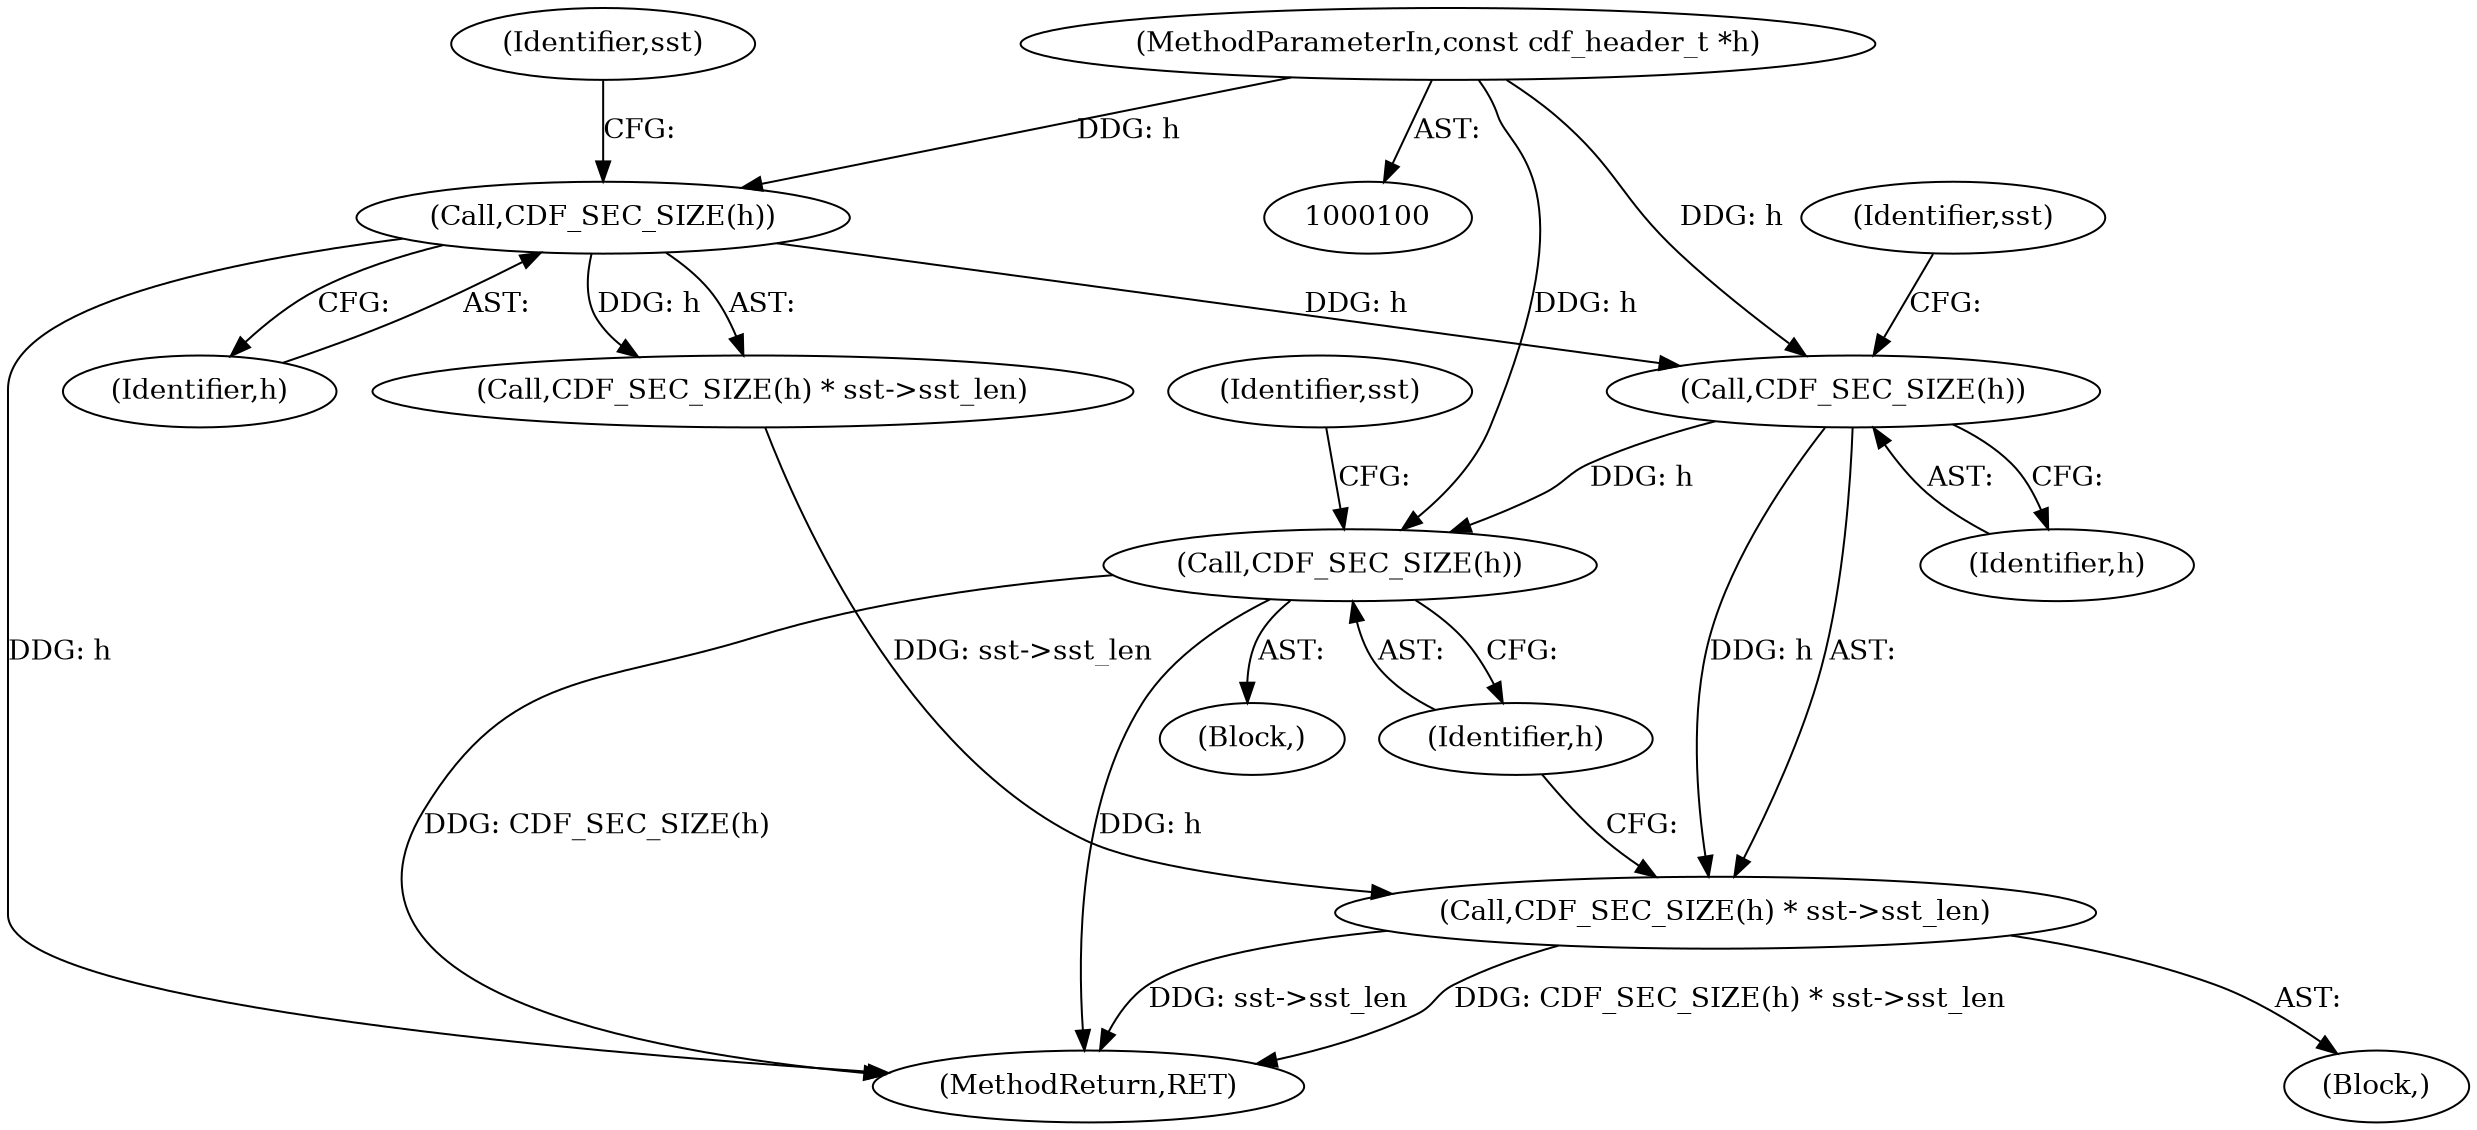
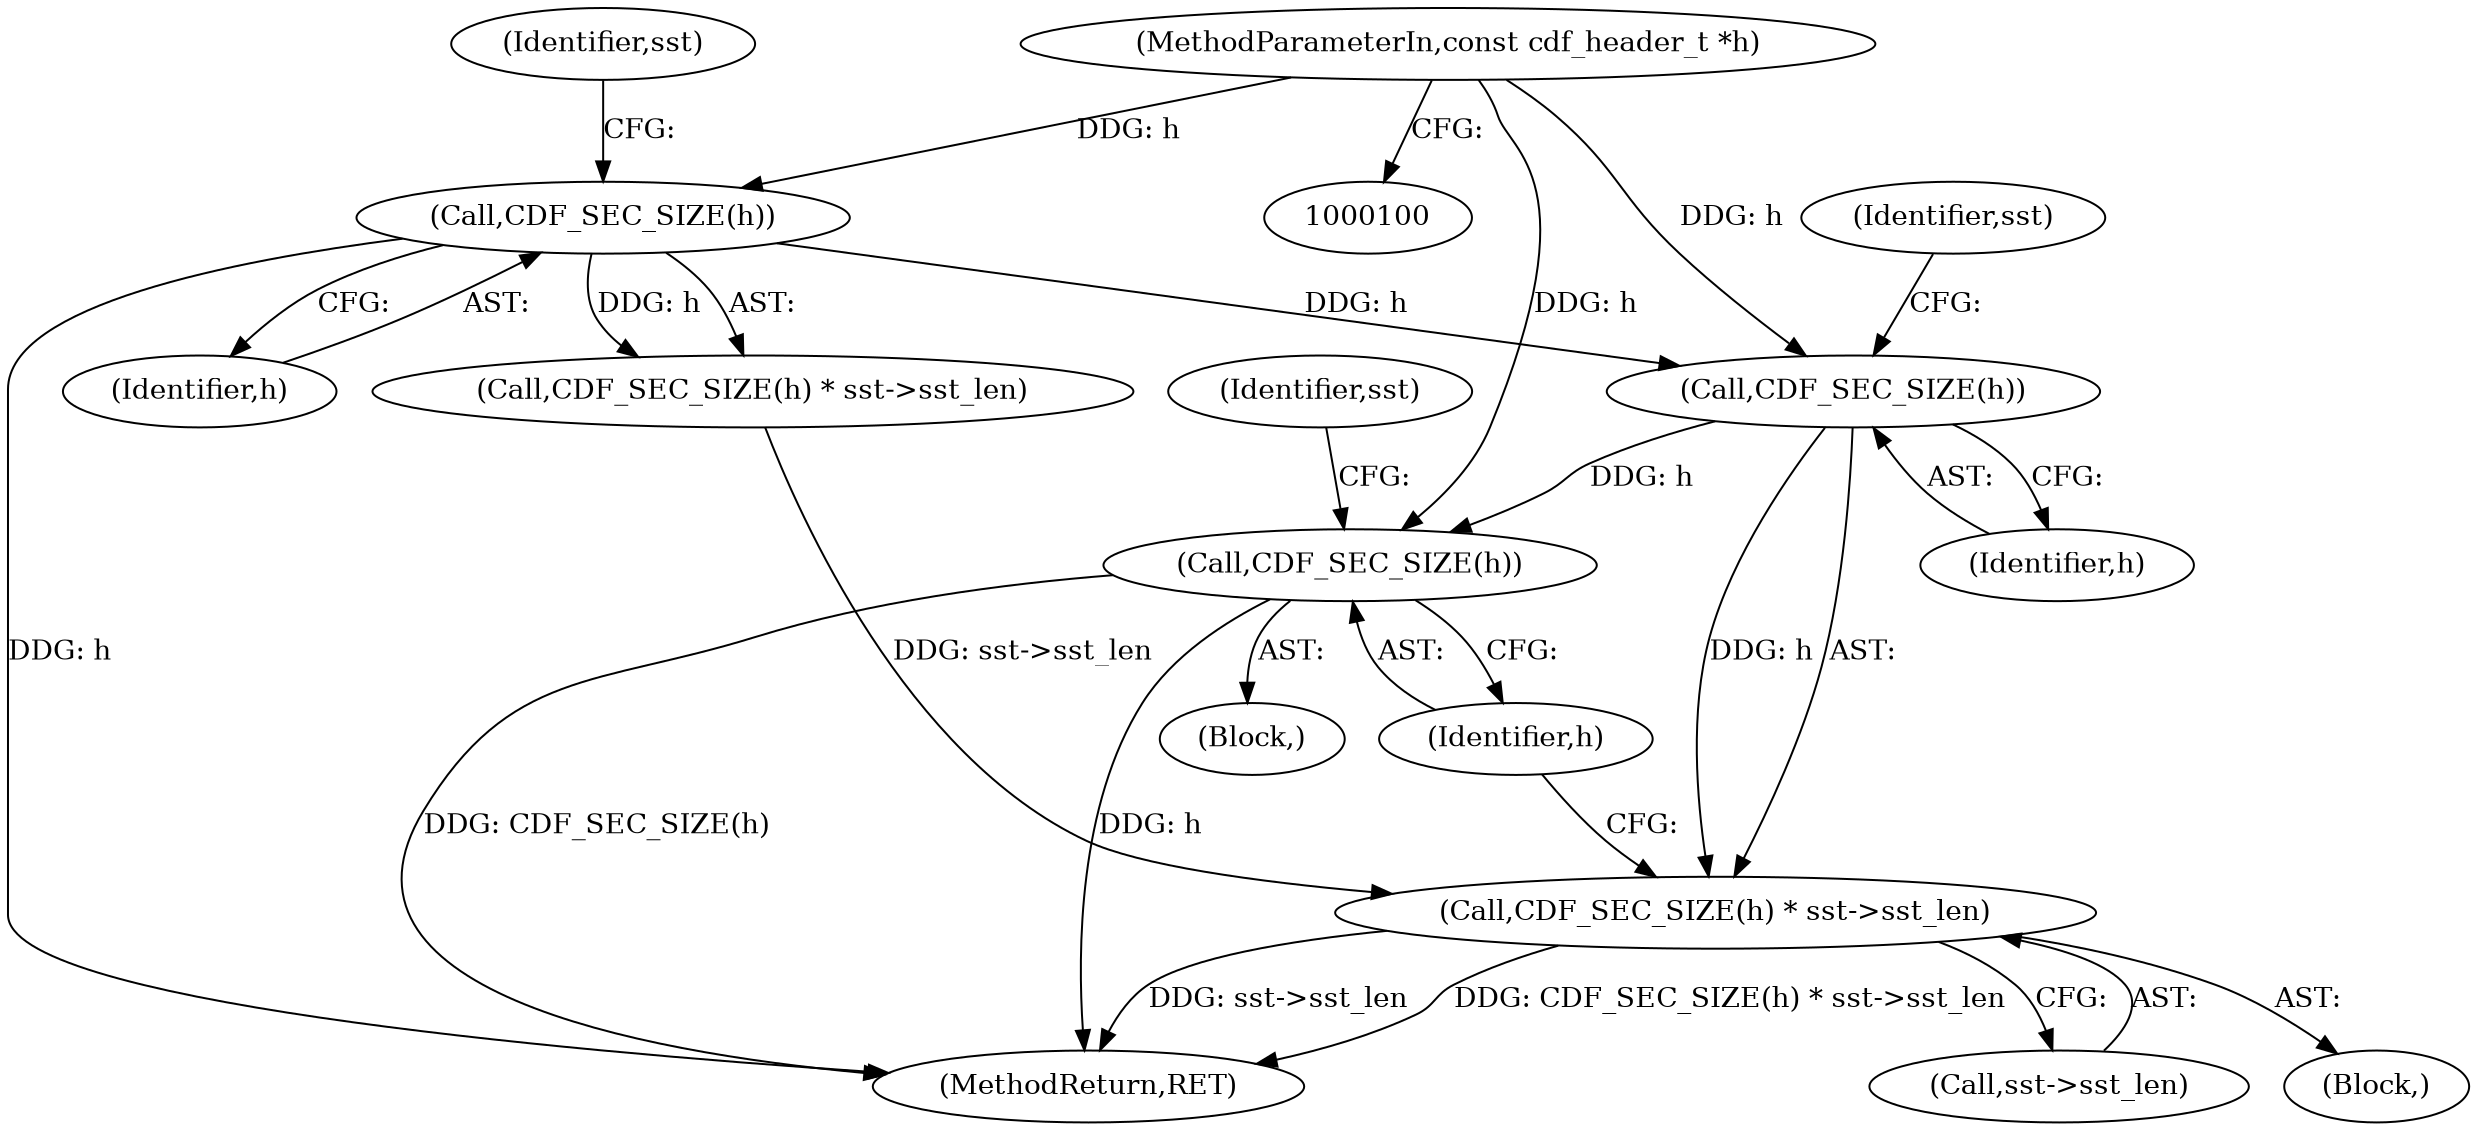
(1452, 131) -> (1452, 131)
none -> (2059, 1086)
